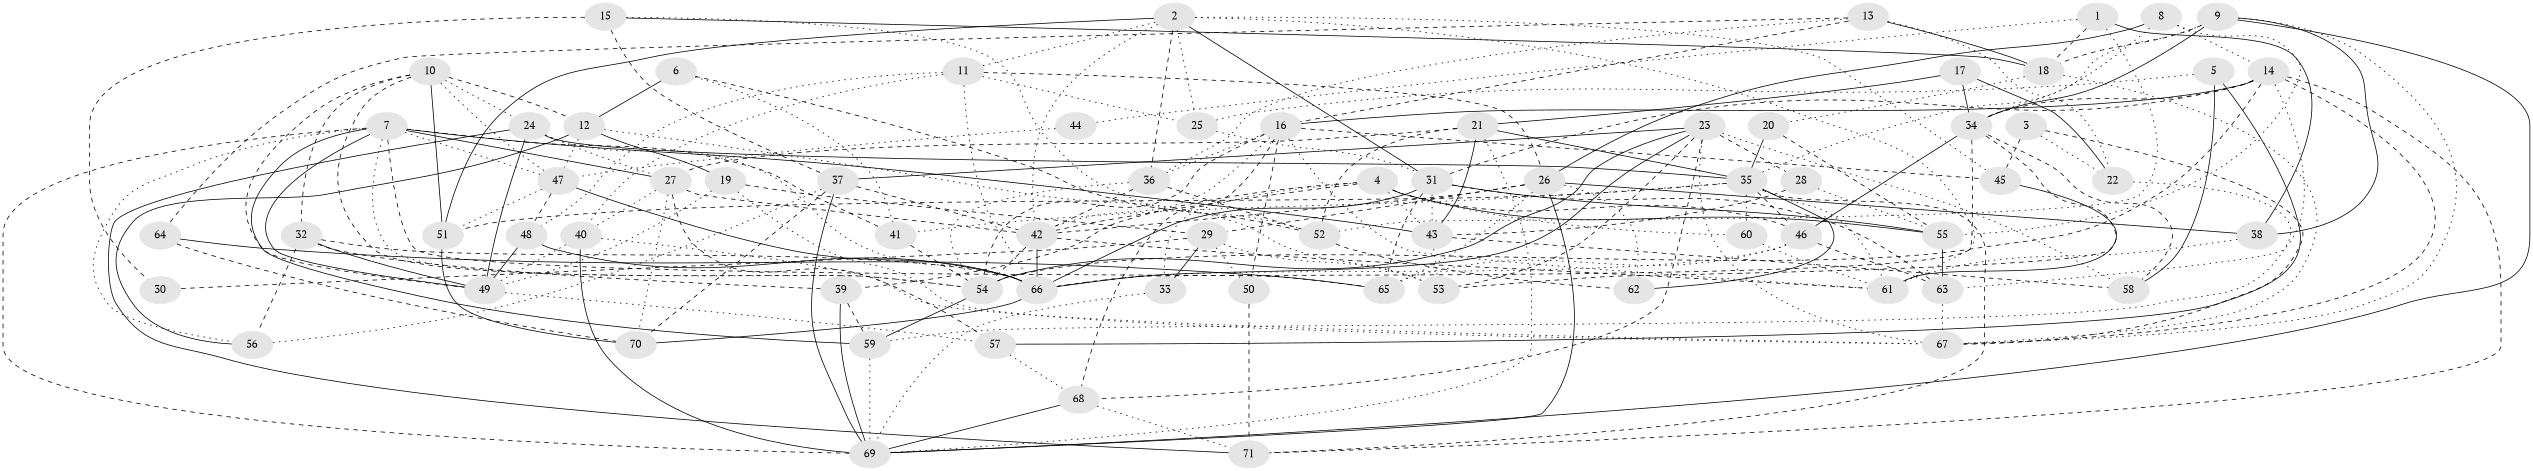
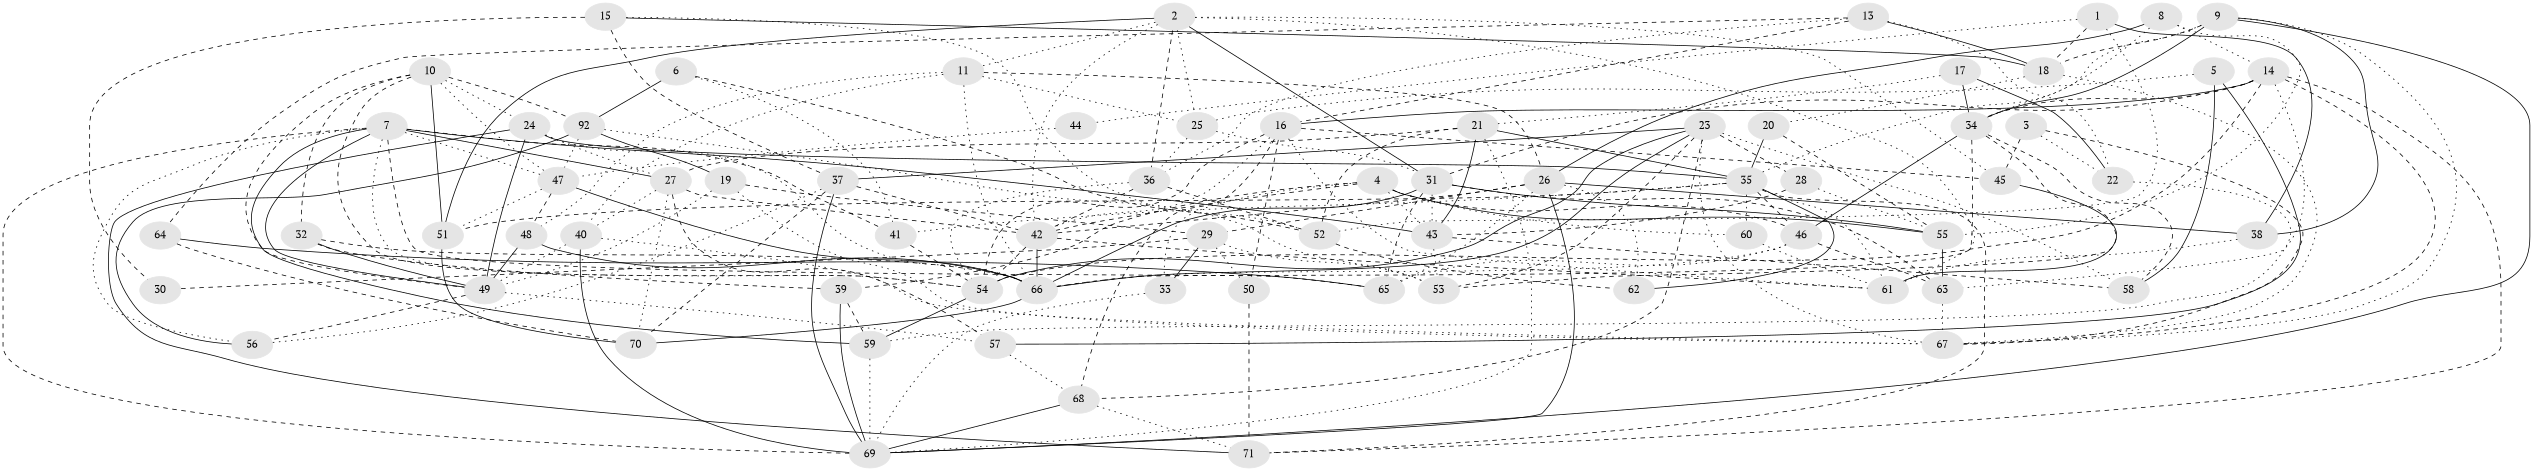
(1775, 97) -> (1775, 97)
(584, 126) -> (584, 126)
(1215, 153) -> (1173, 153)
(277, 290) -> (368, 318)
